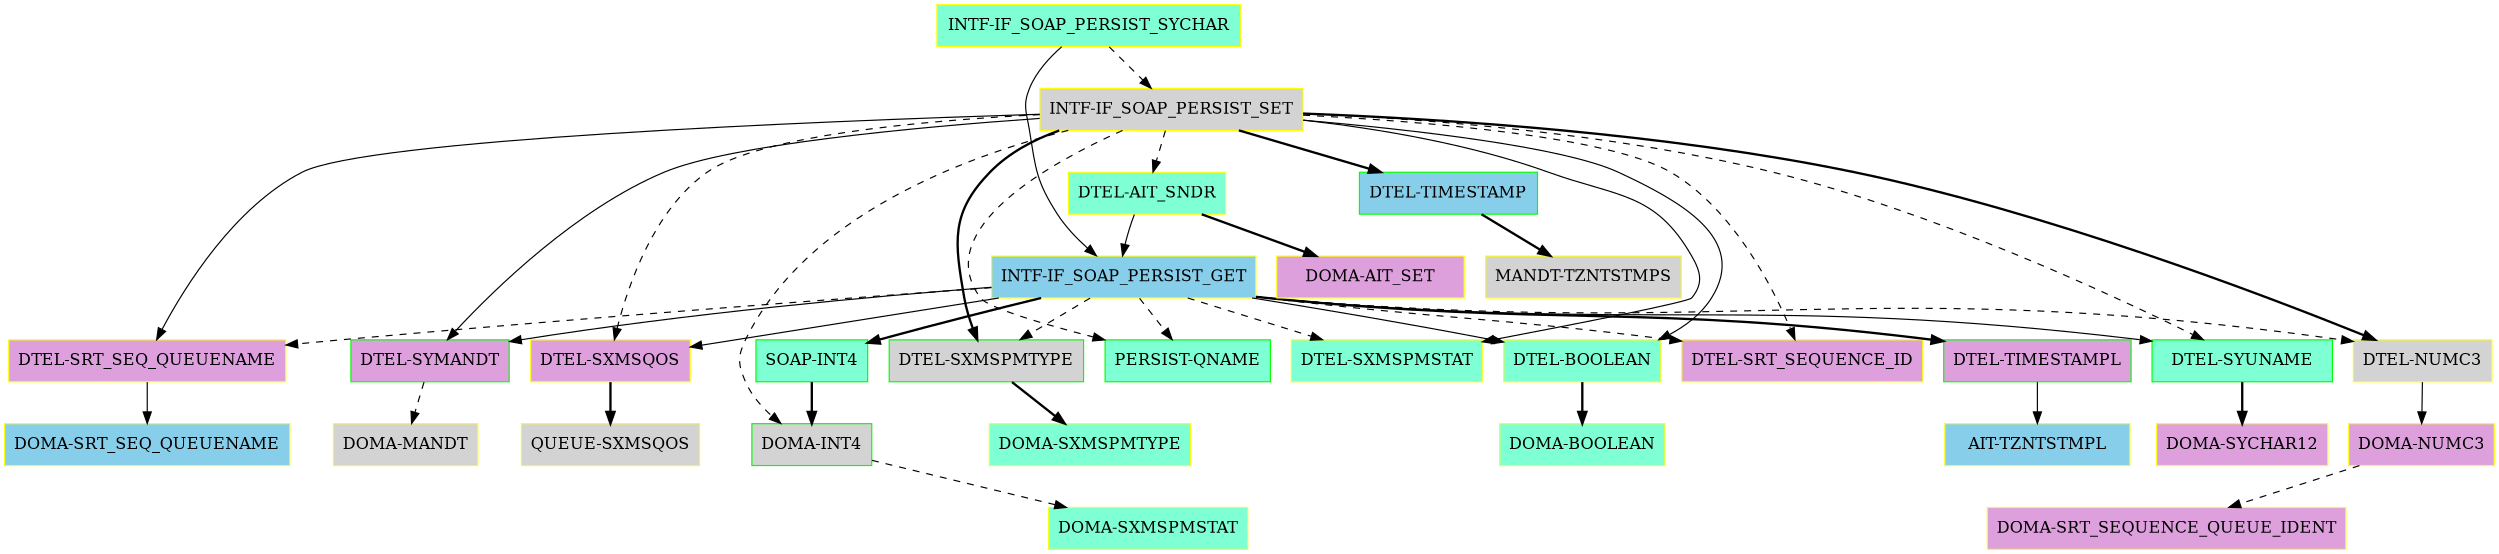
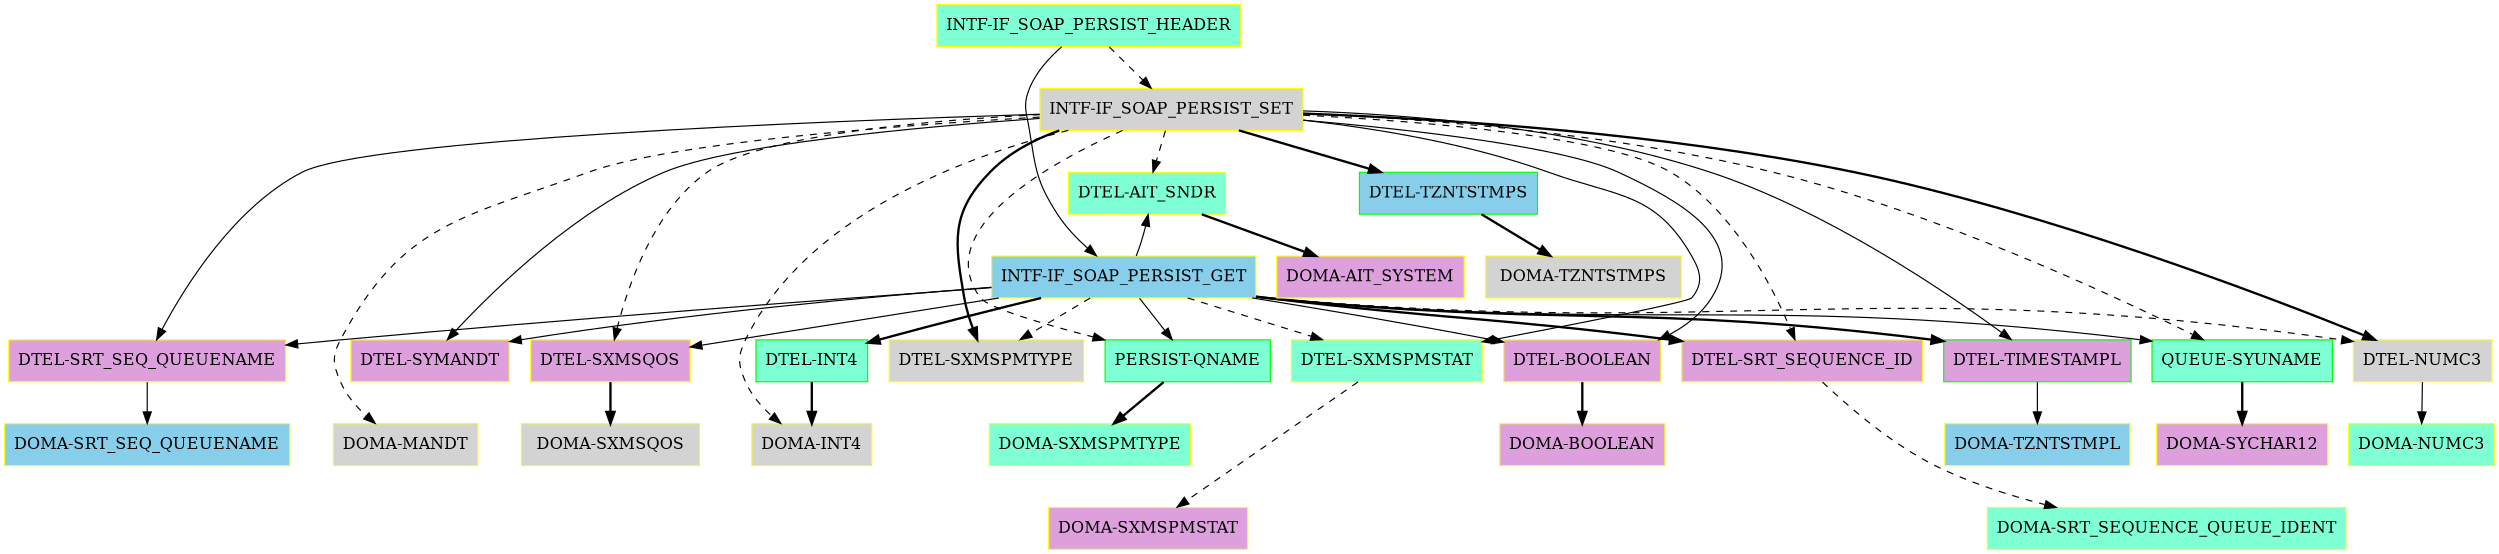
(1089, 26) -> (1089, 26)
none -> (1672, 161)
(1448, 193) -> (1448, 193)
(1129, 229) -> (1141, 241)
(1370, 277) -> (1370, 277)
(1583, 277) -> (1583, 277)
(644, 314) -> (644, 314)
(1152, 314) -> (1152, 314)
(1494, 321) -> (1494, 321)
(430, 361) -> (430, 361)
(812, 361) -> (812, 361)
(986, 361) -> (986, 361)
(1582, 361) -> (1582, 361)
(2242, 361) -> (2242, 361)
(419, 397) -> (617, 164)
(1034, 399) -> (1143, 399)
(610, 445) -> (610, 445)
(812, 445) -> (812, 445)
(1582, 445) -> (1582, 445)
(2037, 445) -> (2037, 445)
(2421, 445) -> (2421, 445)
(963, 482) -> (1272, 441)
(2300, 485) -> (1924, 460)
(1148, 528) -> (1148, 528)
(2167, 528) -> (2167, 528)
